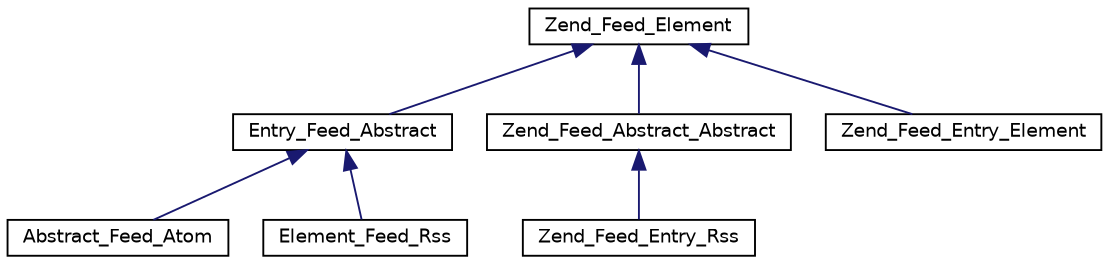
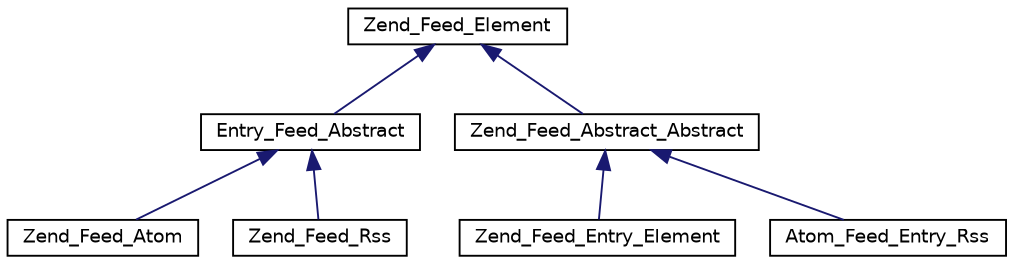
(810, 82) -> (601, 195)
(118, 238) -> (103, 238)
(365, 238) -> (320, 238)
(639, 238) -> (888, 238)
